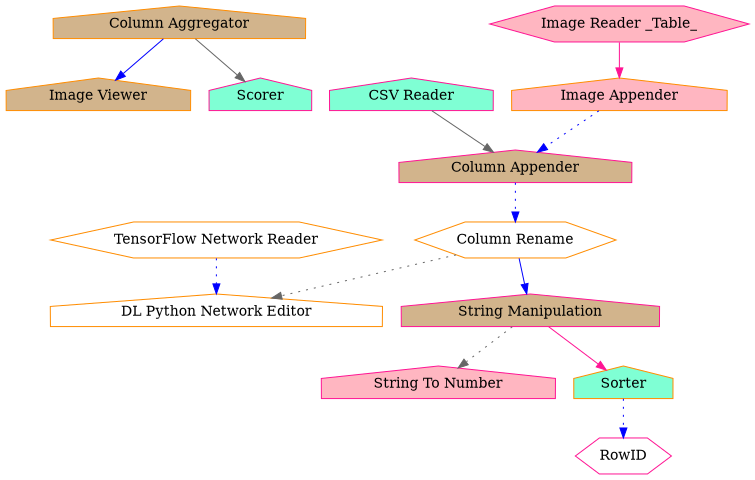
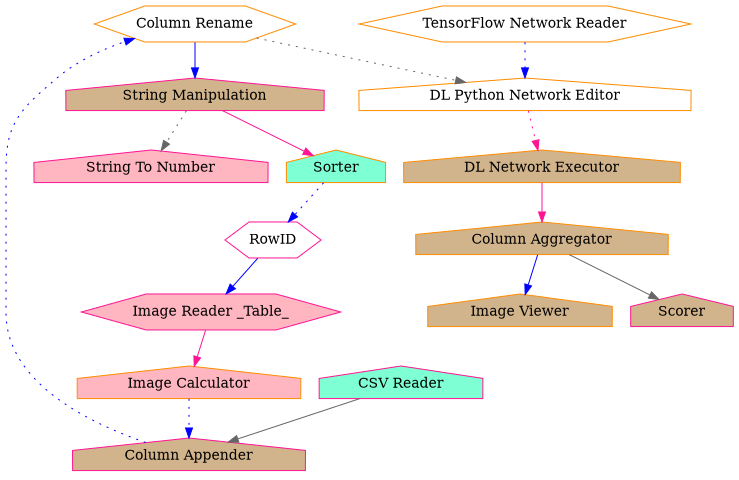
(260, 96) -> (682, 312)
(619, 96) -> (189, 384)
none -> (542, 168)
none -> (245, 272)
